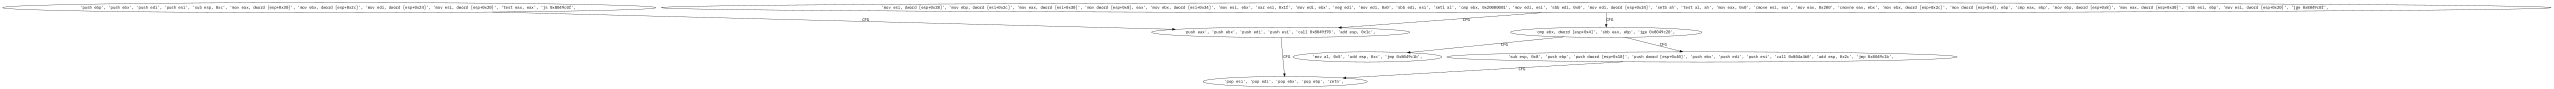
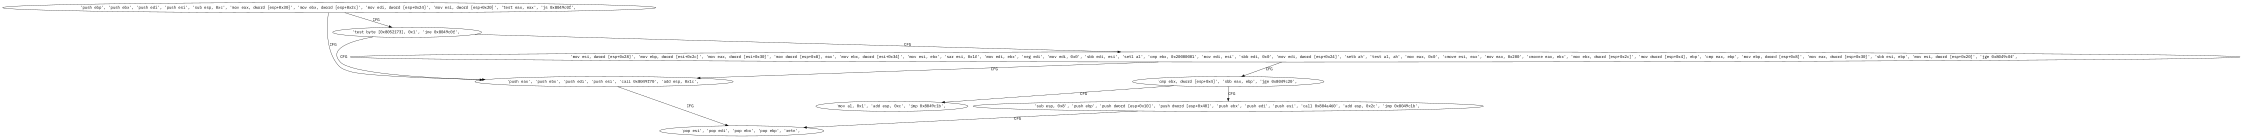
none -> (407, 32)
(1367, 57) -> (892, 106)
